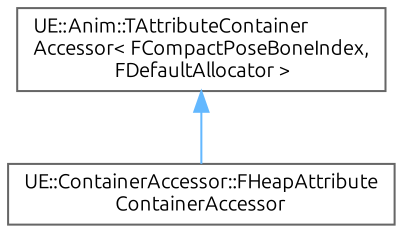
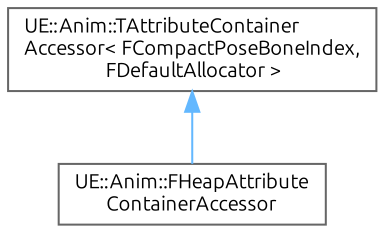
(201, 194) -> (192, 194)
